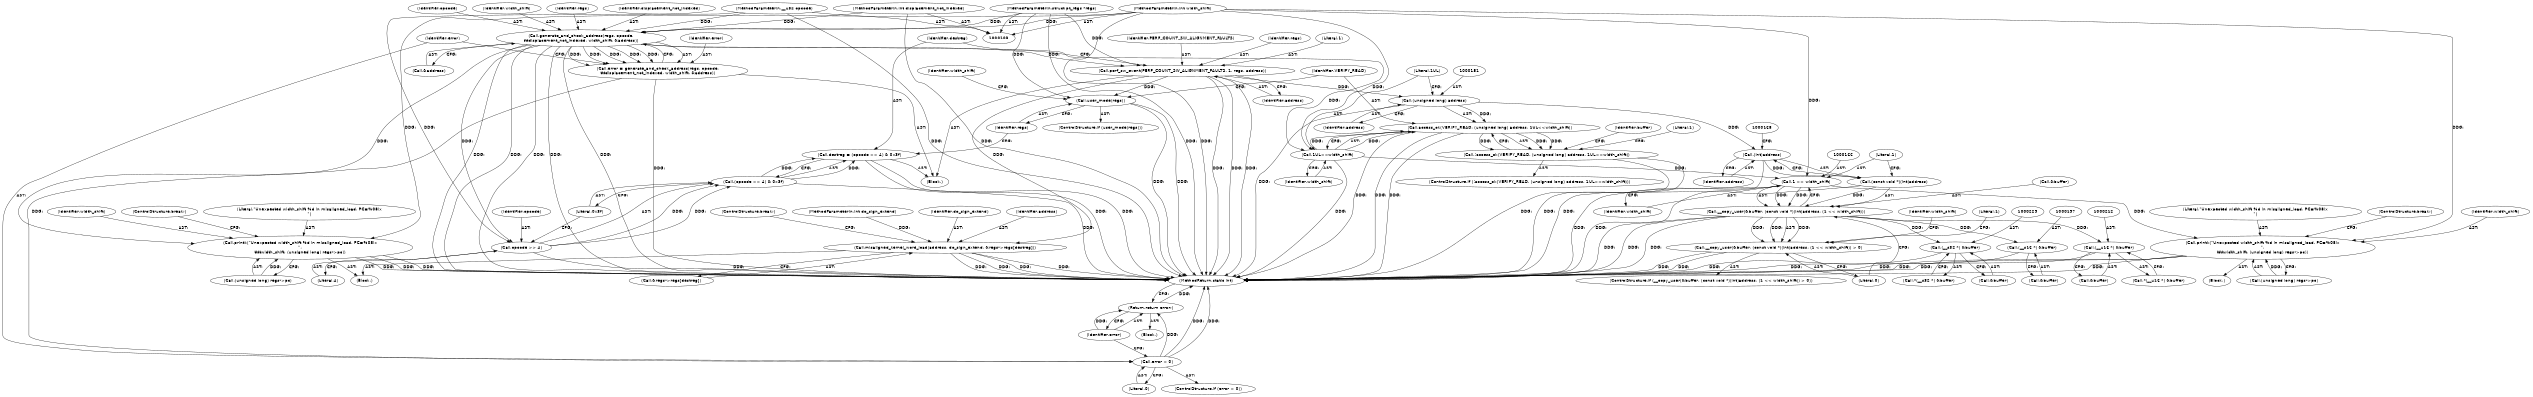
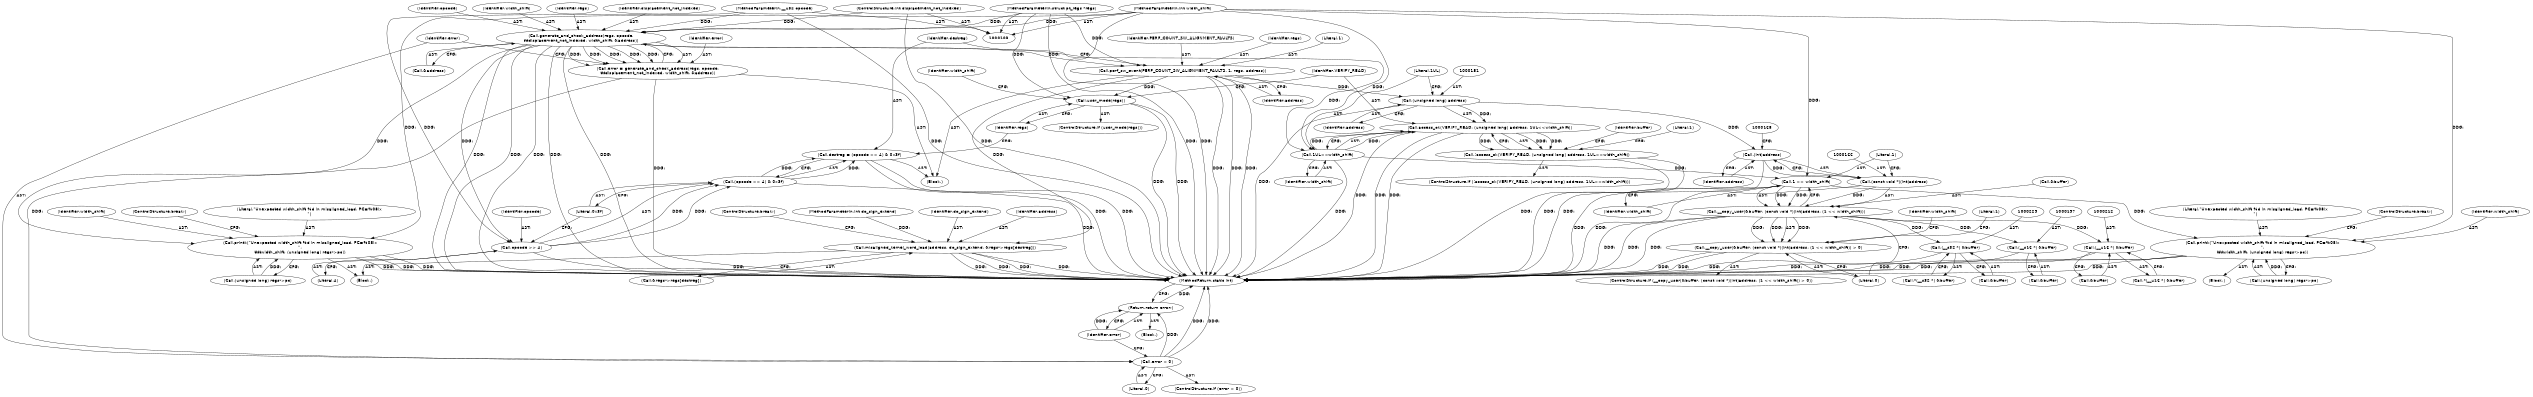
(909, 8) -> (909, 8)
(1834, 169) -> (1869, 166)
